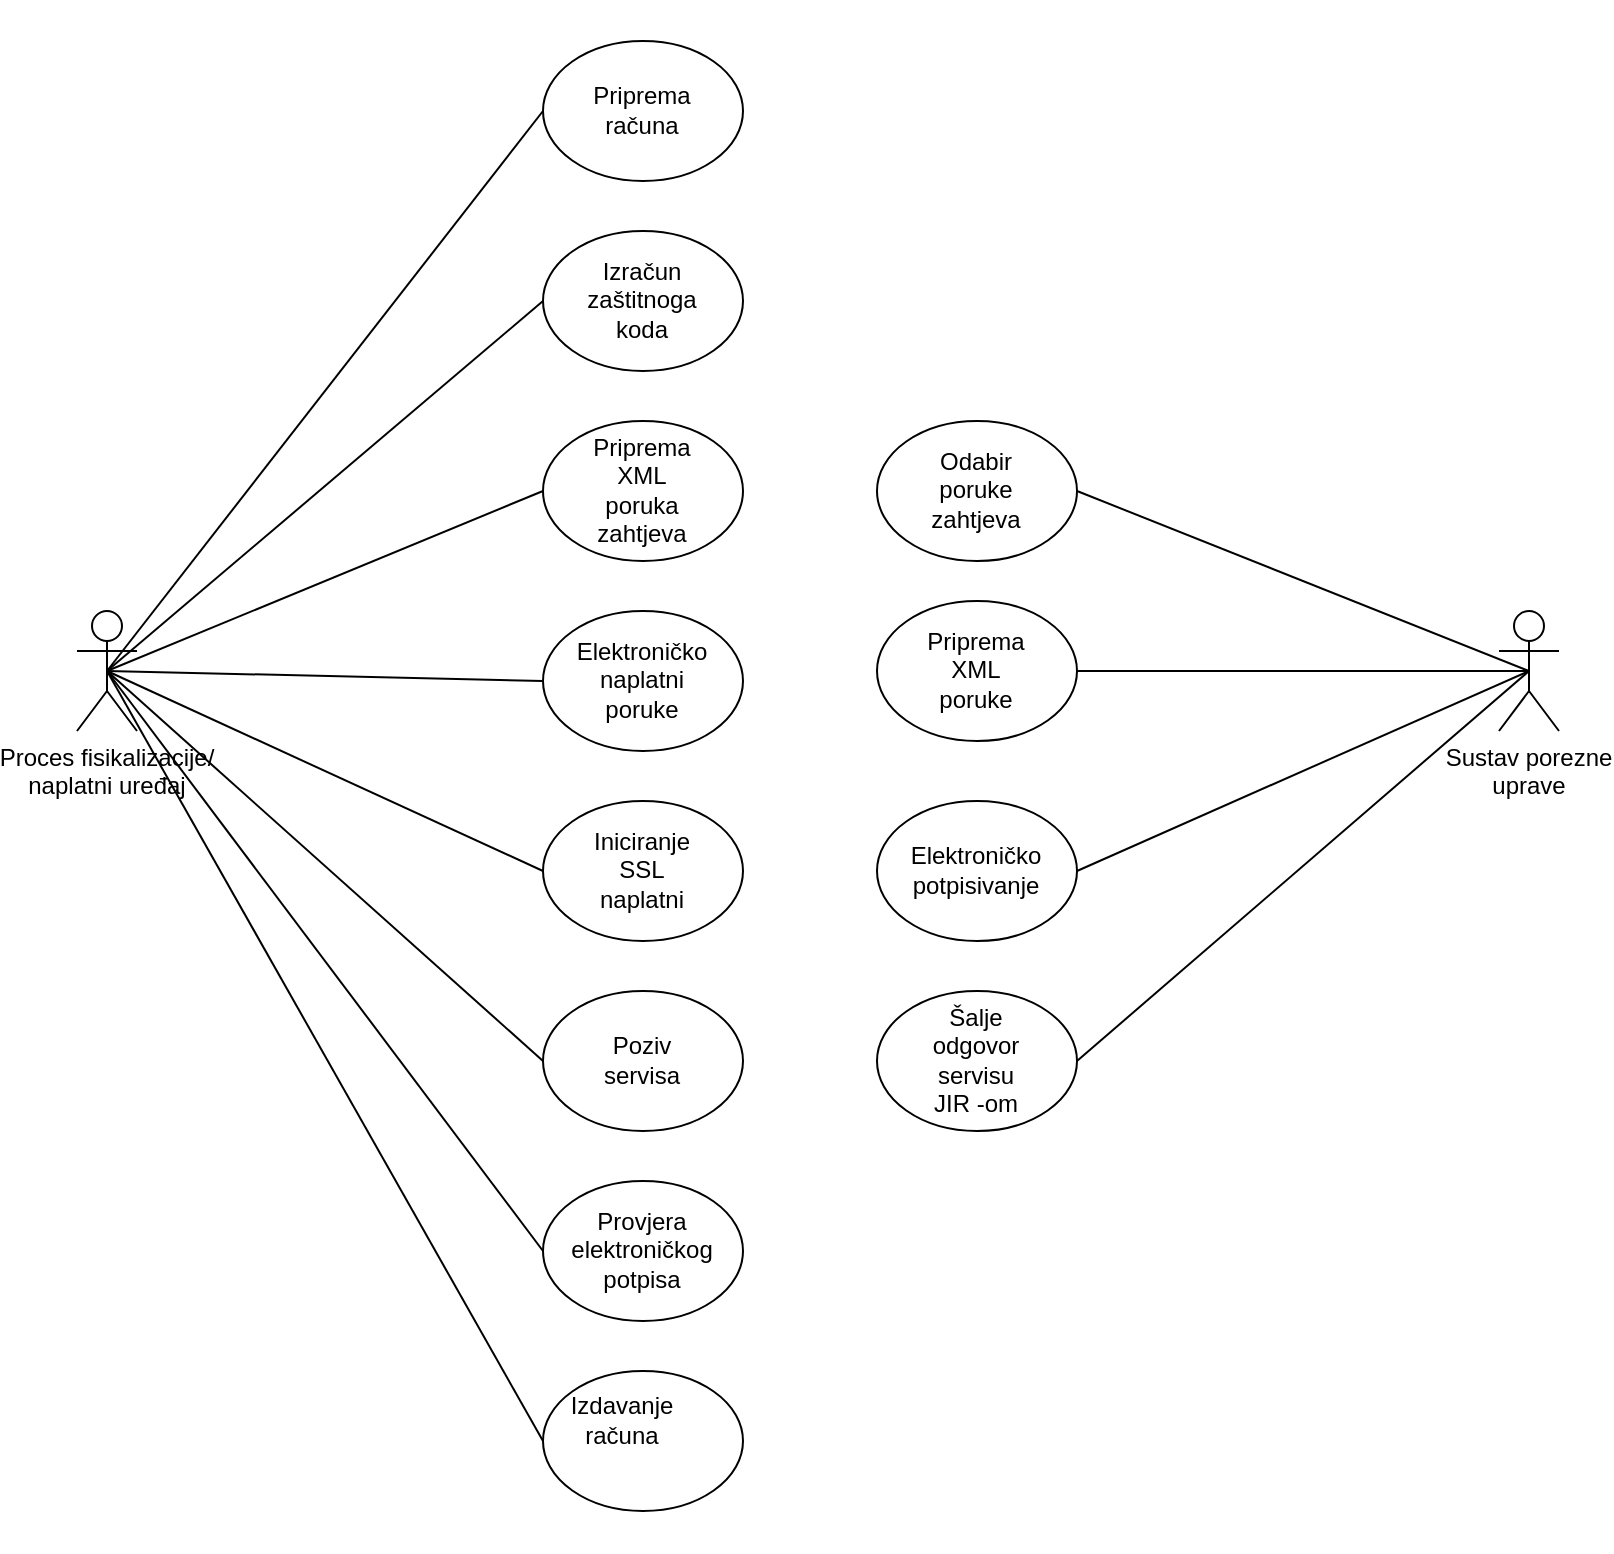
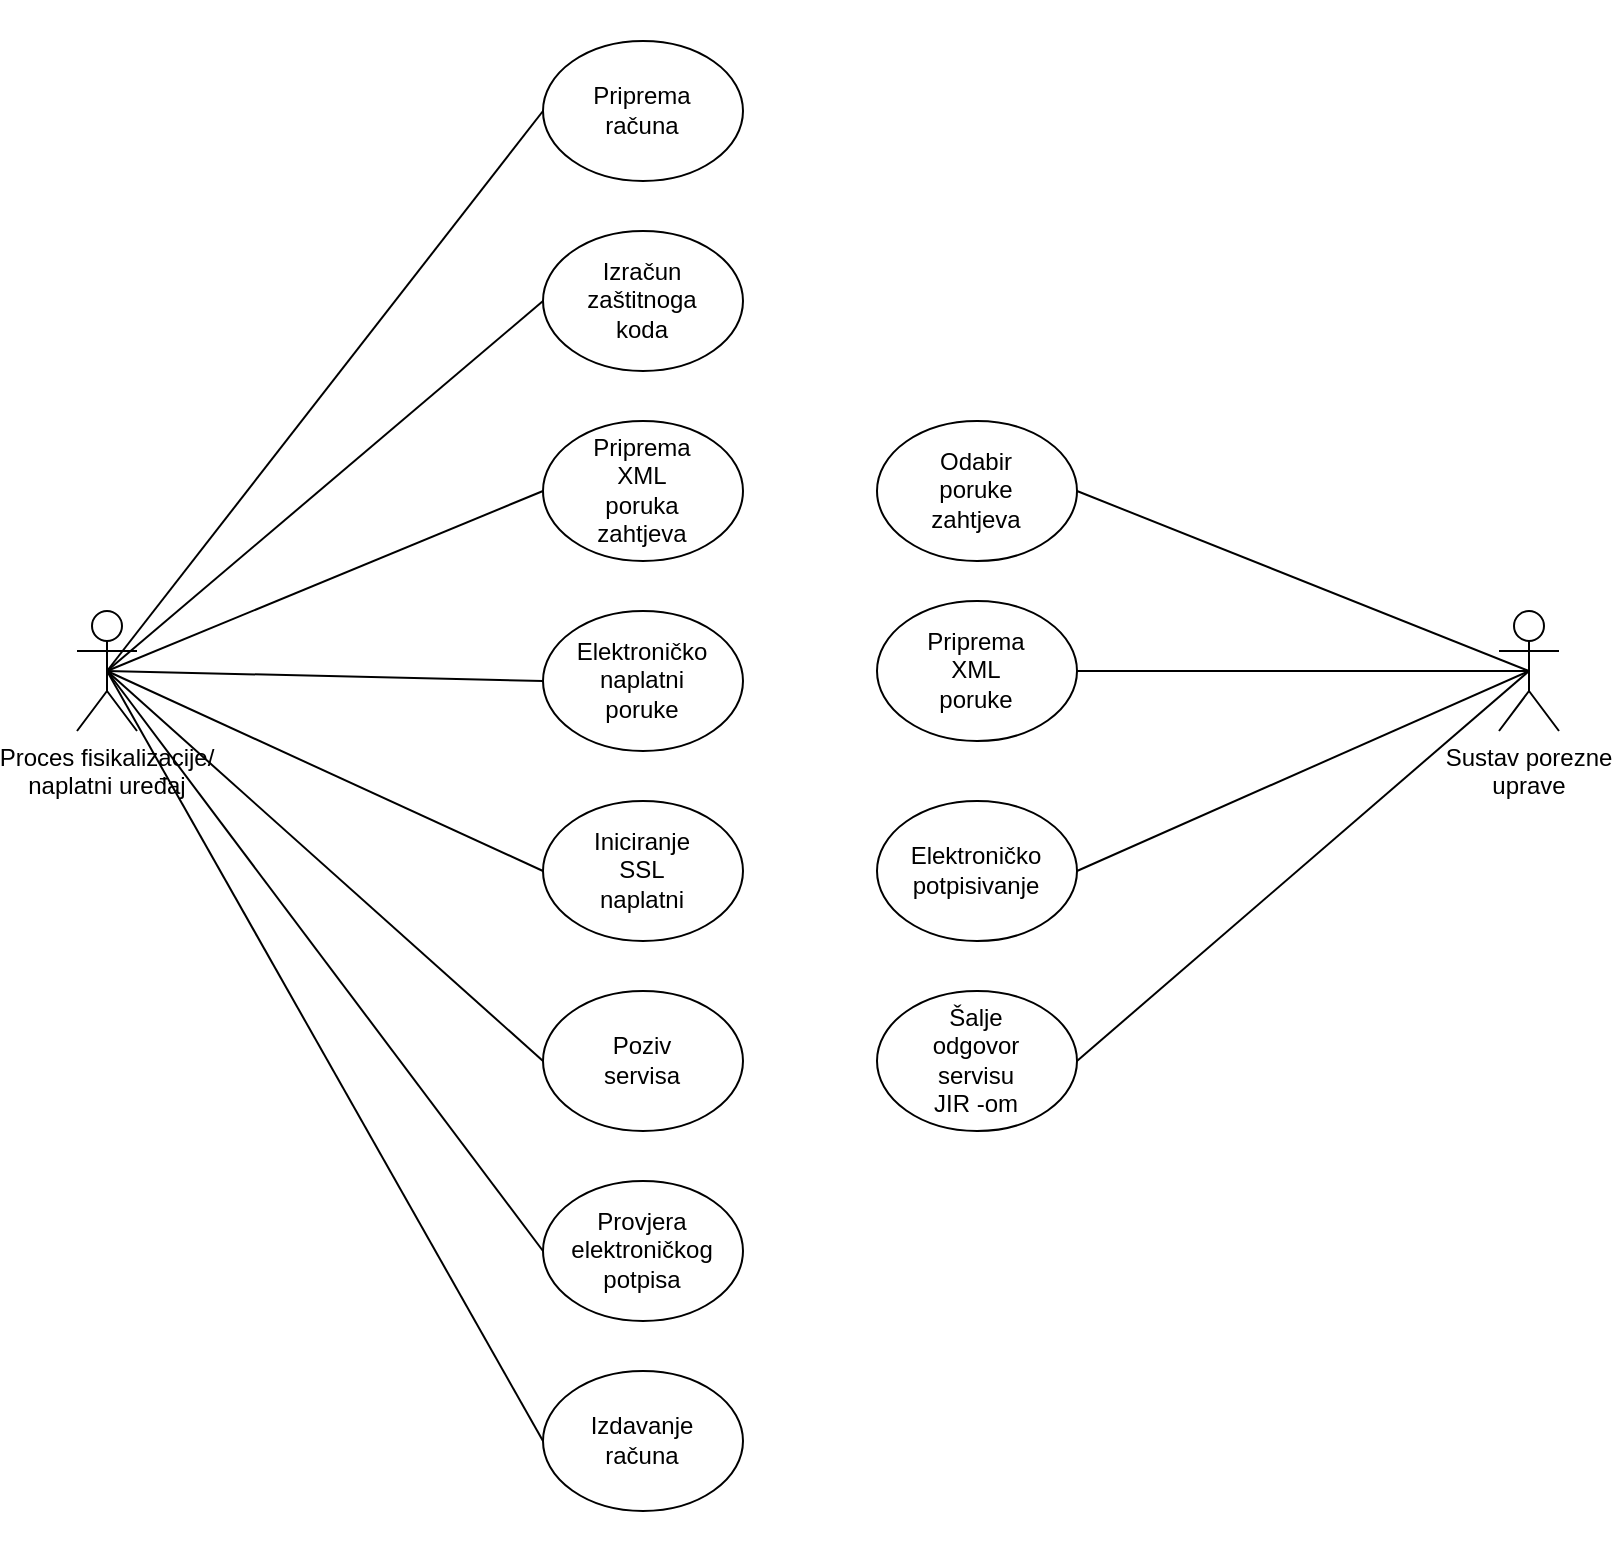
(623, 1421) -> (643, 1441)
